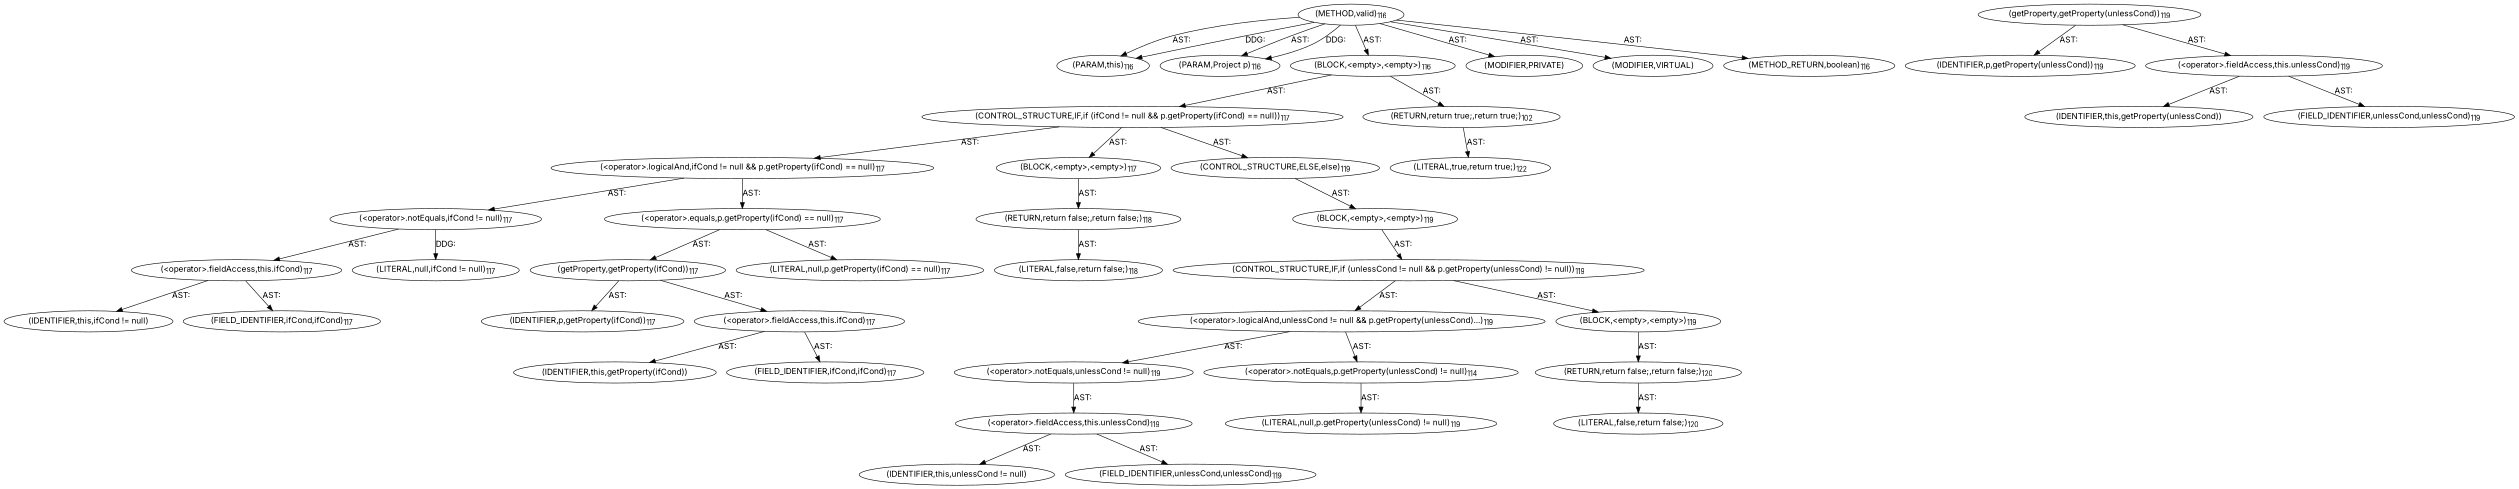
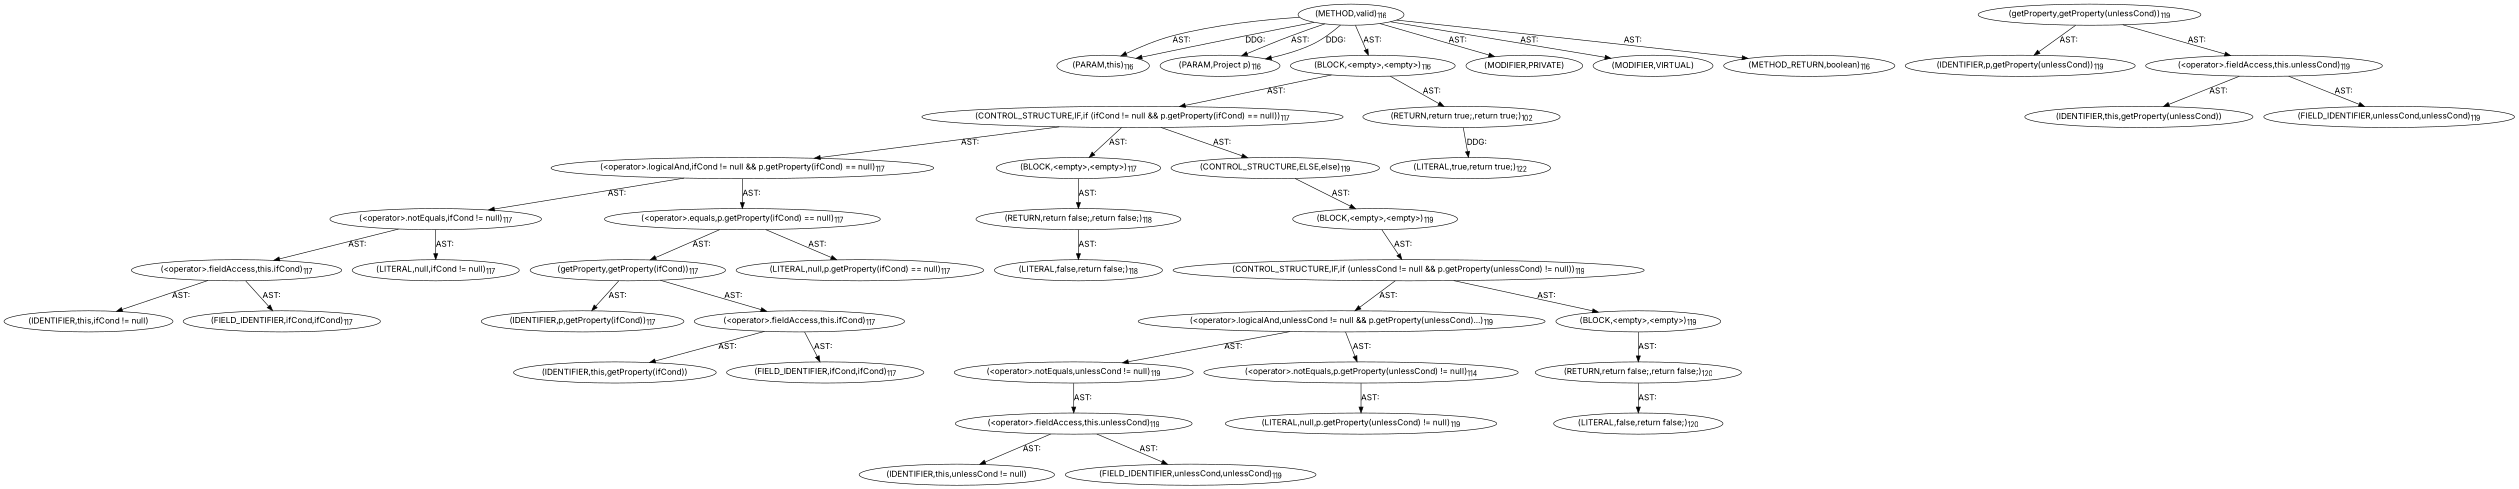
(1477, 142) -> (1478, 142)
(447, 245) -> (446, 245)
